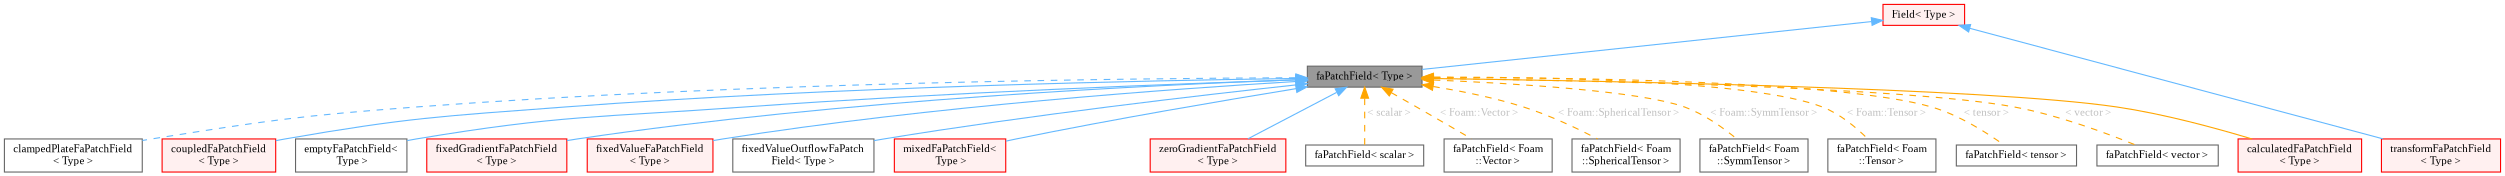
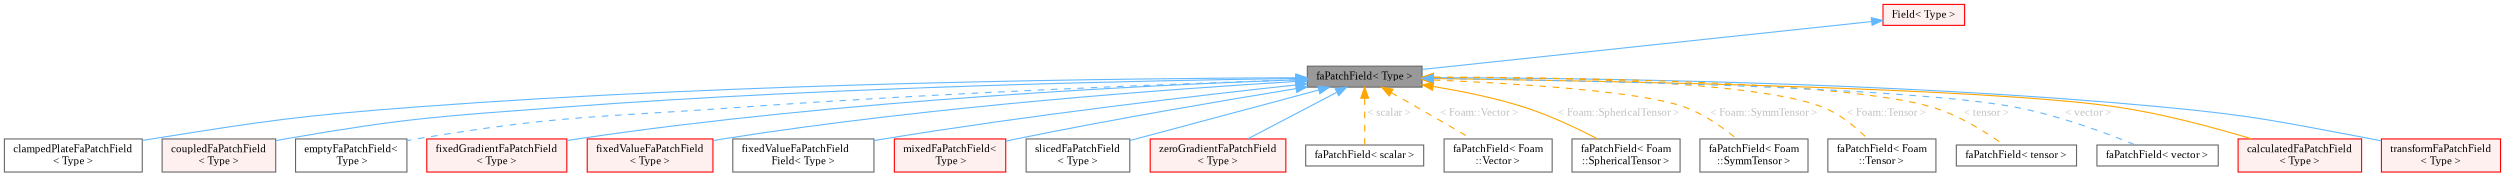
(2176, 84) -> (1909, 90)
(1788, 88) -> (1788, 88)
(718, 90) -> (718, 90)
(851, 100) -> (851, 100)
(1518, 105) -> (1518, 105)
(219, 155) -> (219, 155)
(803, 155) -> (803, 155)
none -> (1078, 155)
